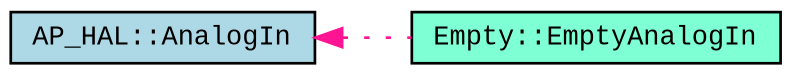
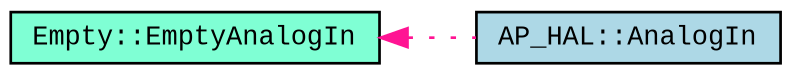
(377, 38) -> (442, 38)
